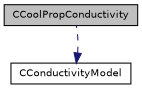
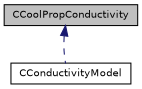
(78, 39) -> (64, 50)
